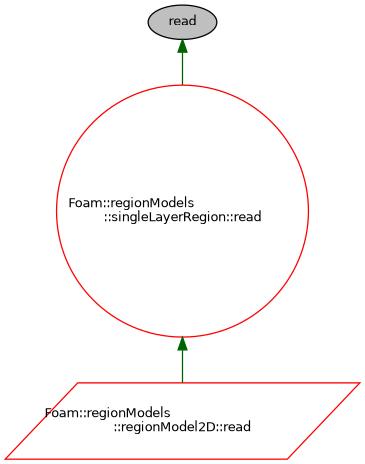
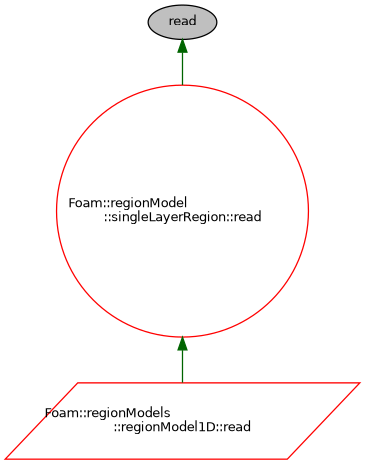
(182, 211) -> (182, 211)
(182, 421) -> (182, 421)
